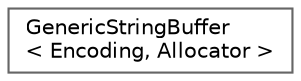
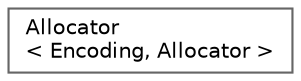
(150, 41) -> (150, 41)
